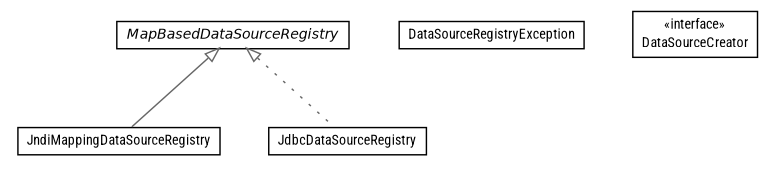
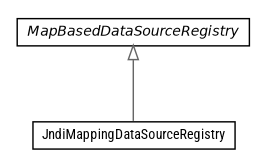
(491, 34) -> none
(694, 34) -> none
(348, 140) -> none
